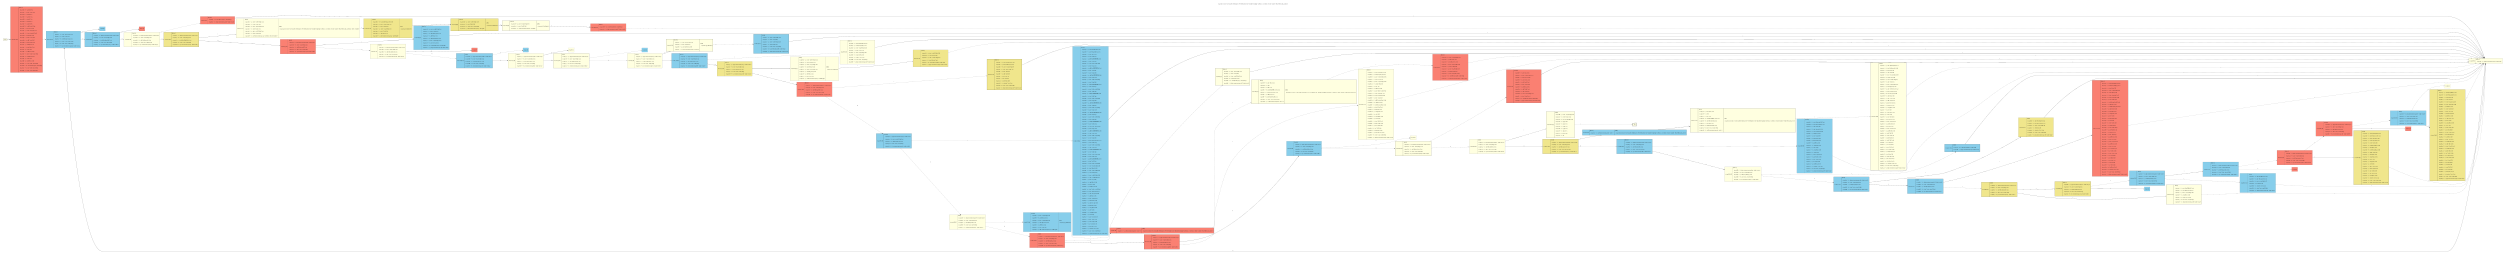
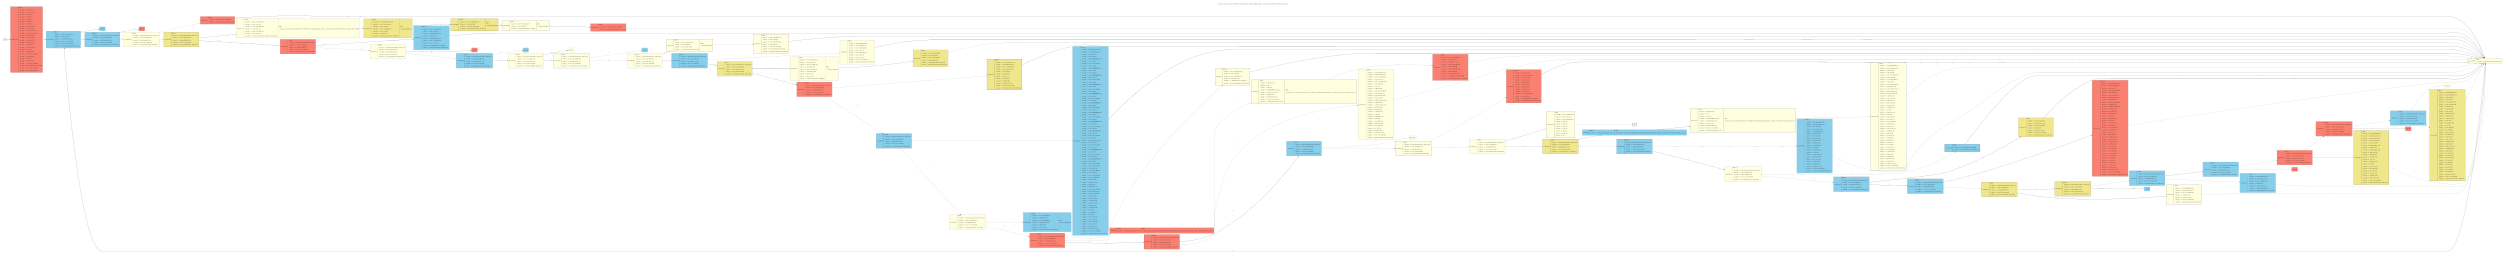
(771, 44) -> (771, 44)
